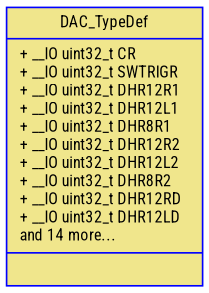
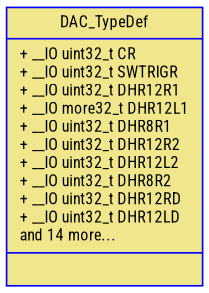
(100, 109) -> (105, 109)
